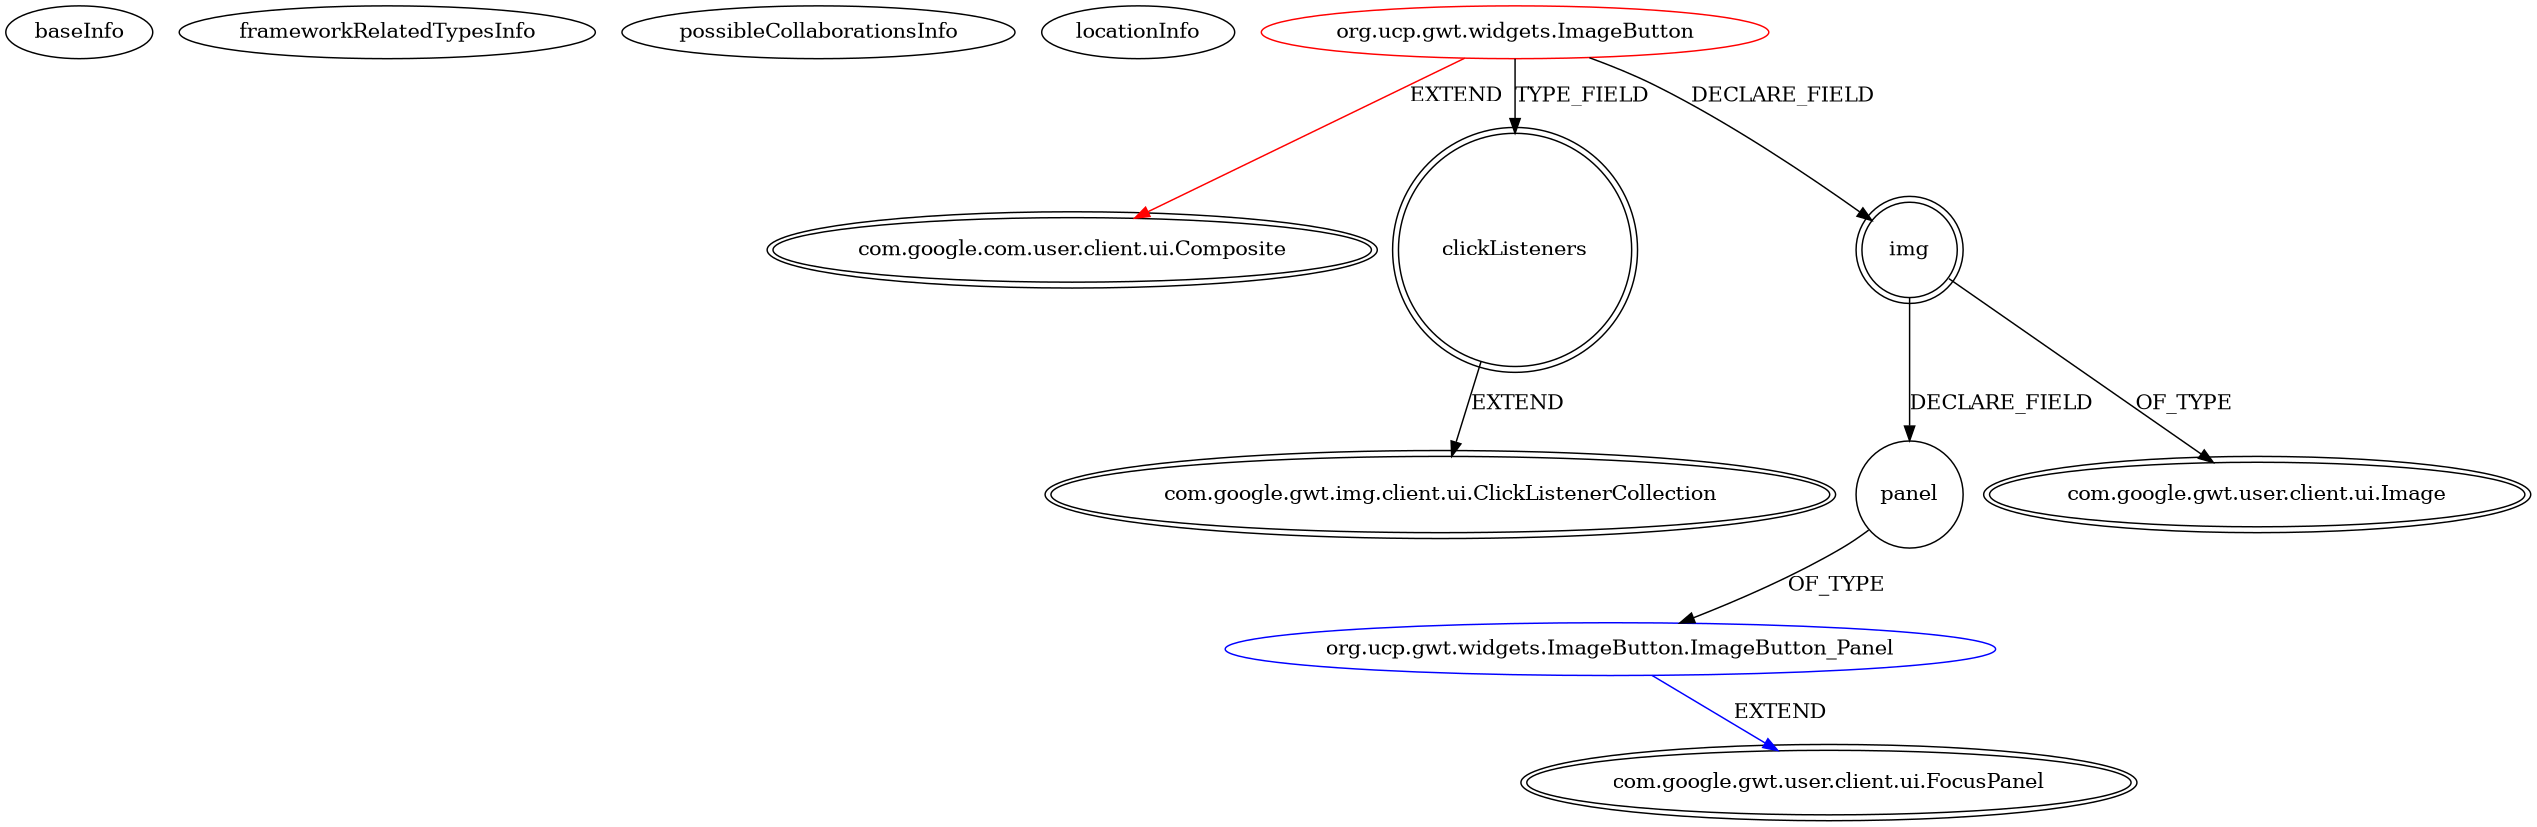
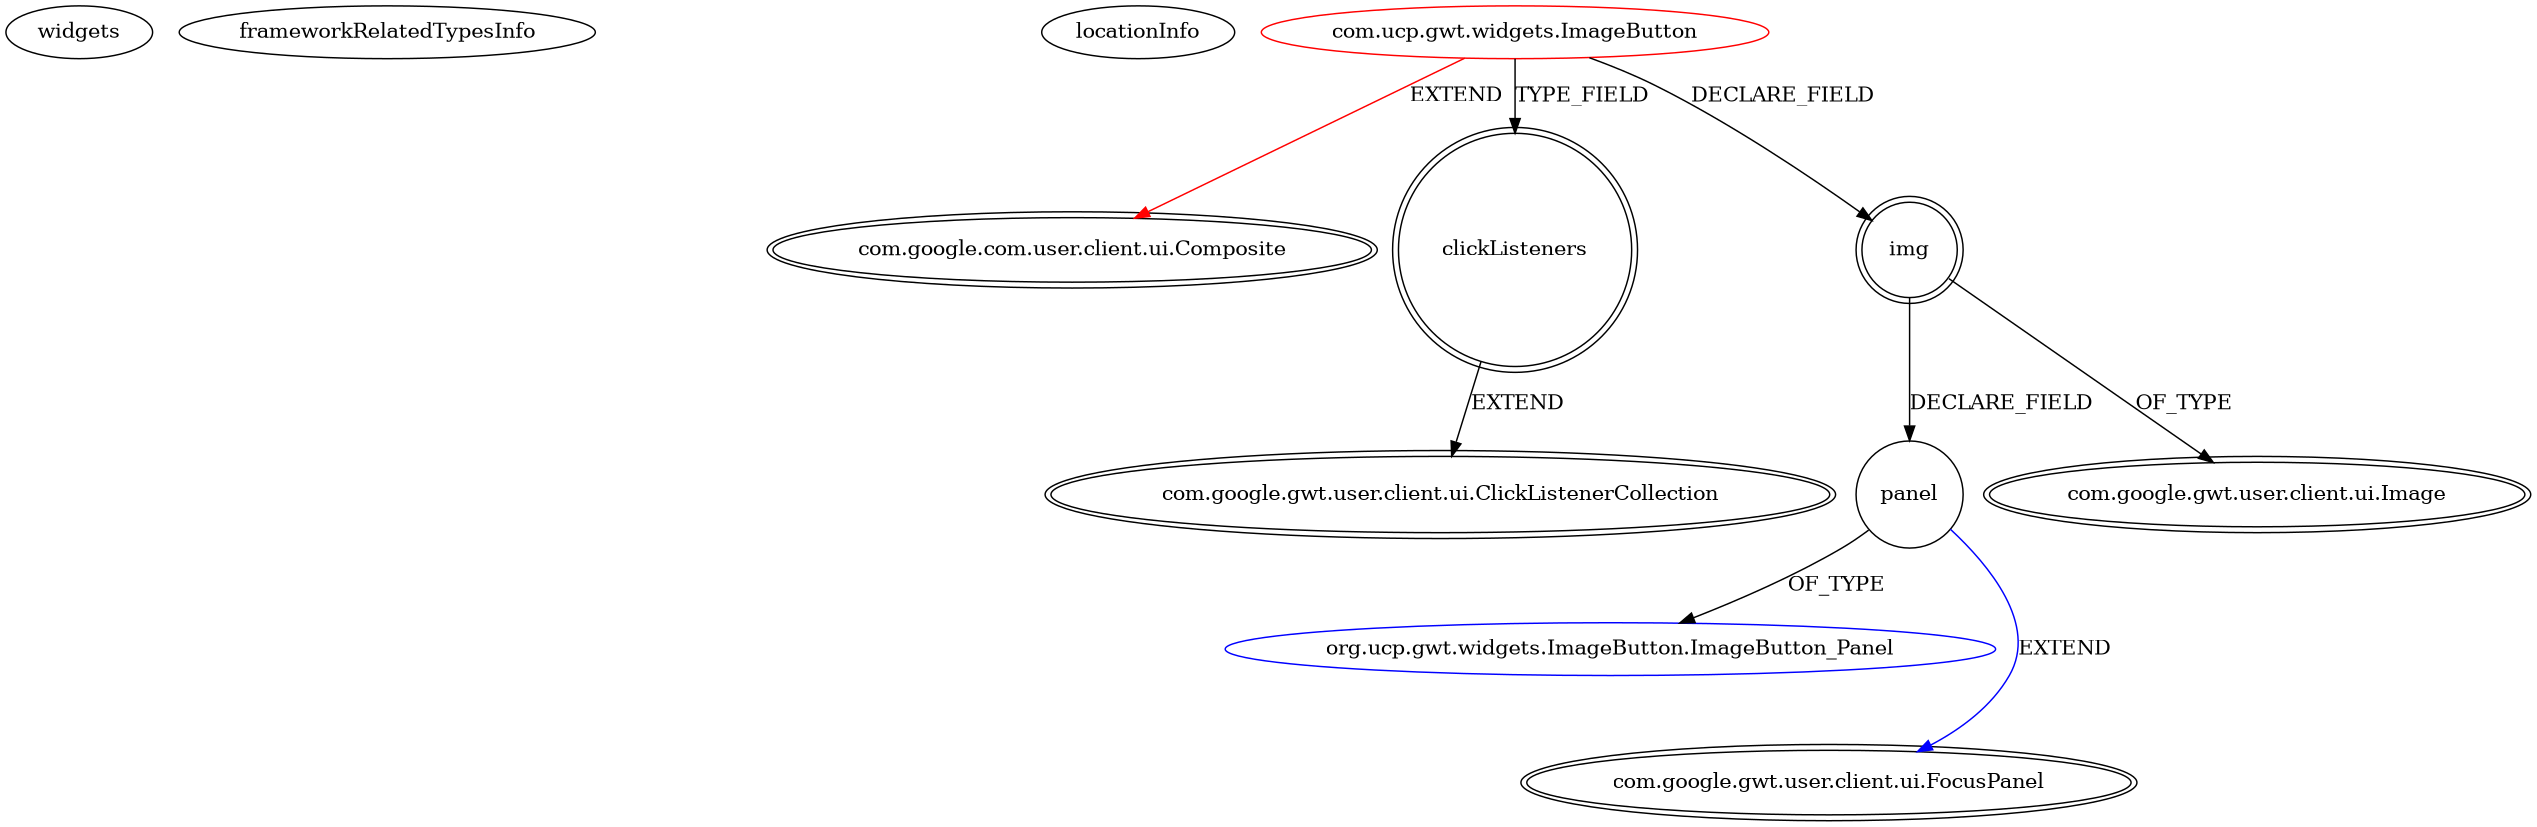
(79, 32) -> (79, 32)
(818, 32) -> none
(1515, 32) -> (1515, 32)
(1440, 495) -> (1440, 495)
(1708, 709) -> (2017, 645)
